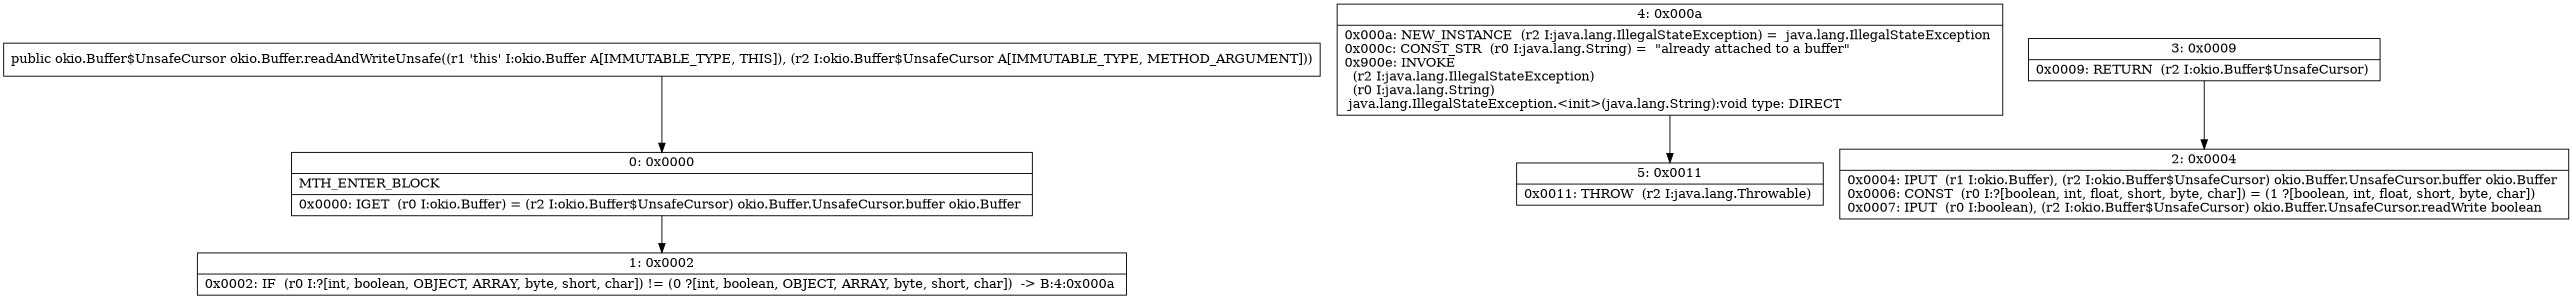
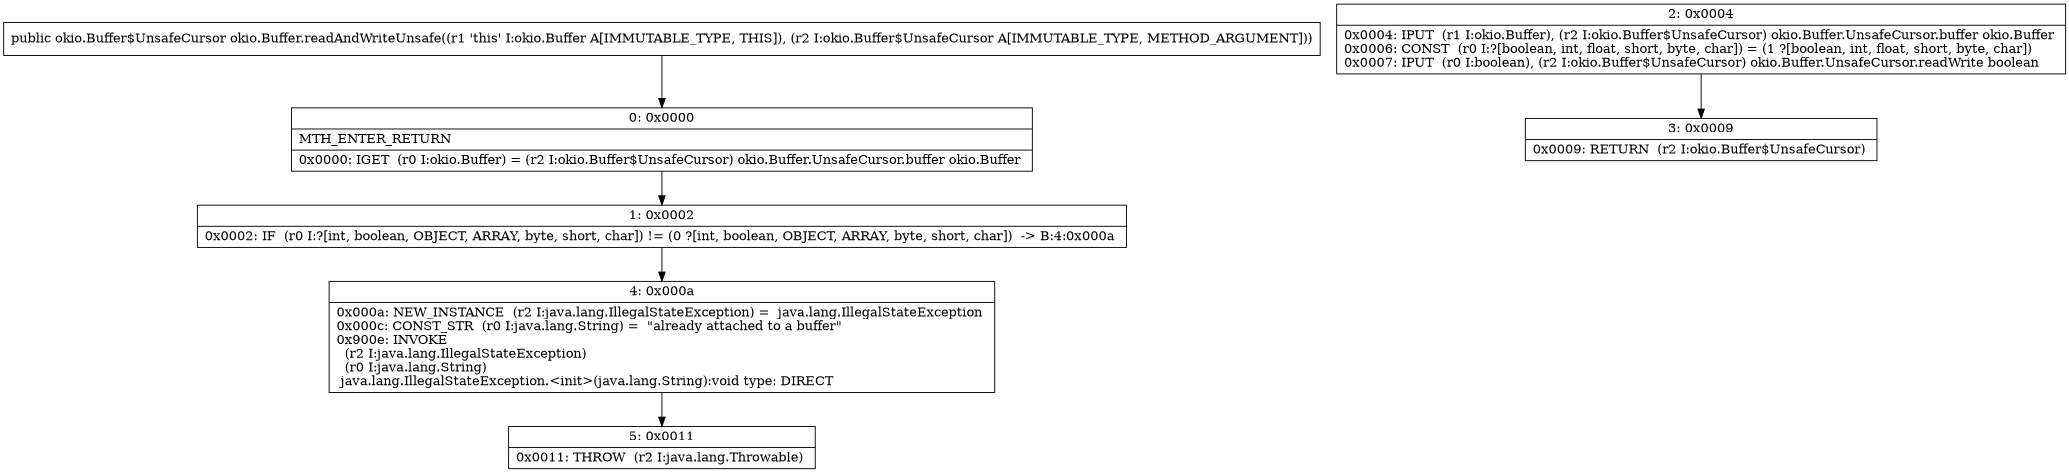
(2204, 110) -> (1701, 91)
(370, 184) -> (375, 139)
none -> (662, 260)
